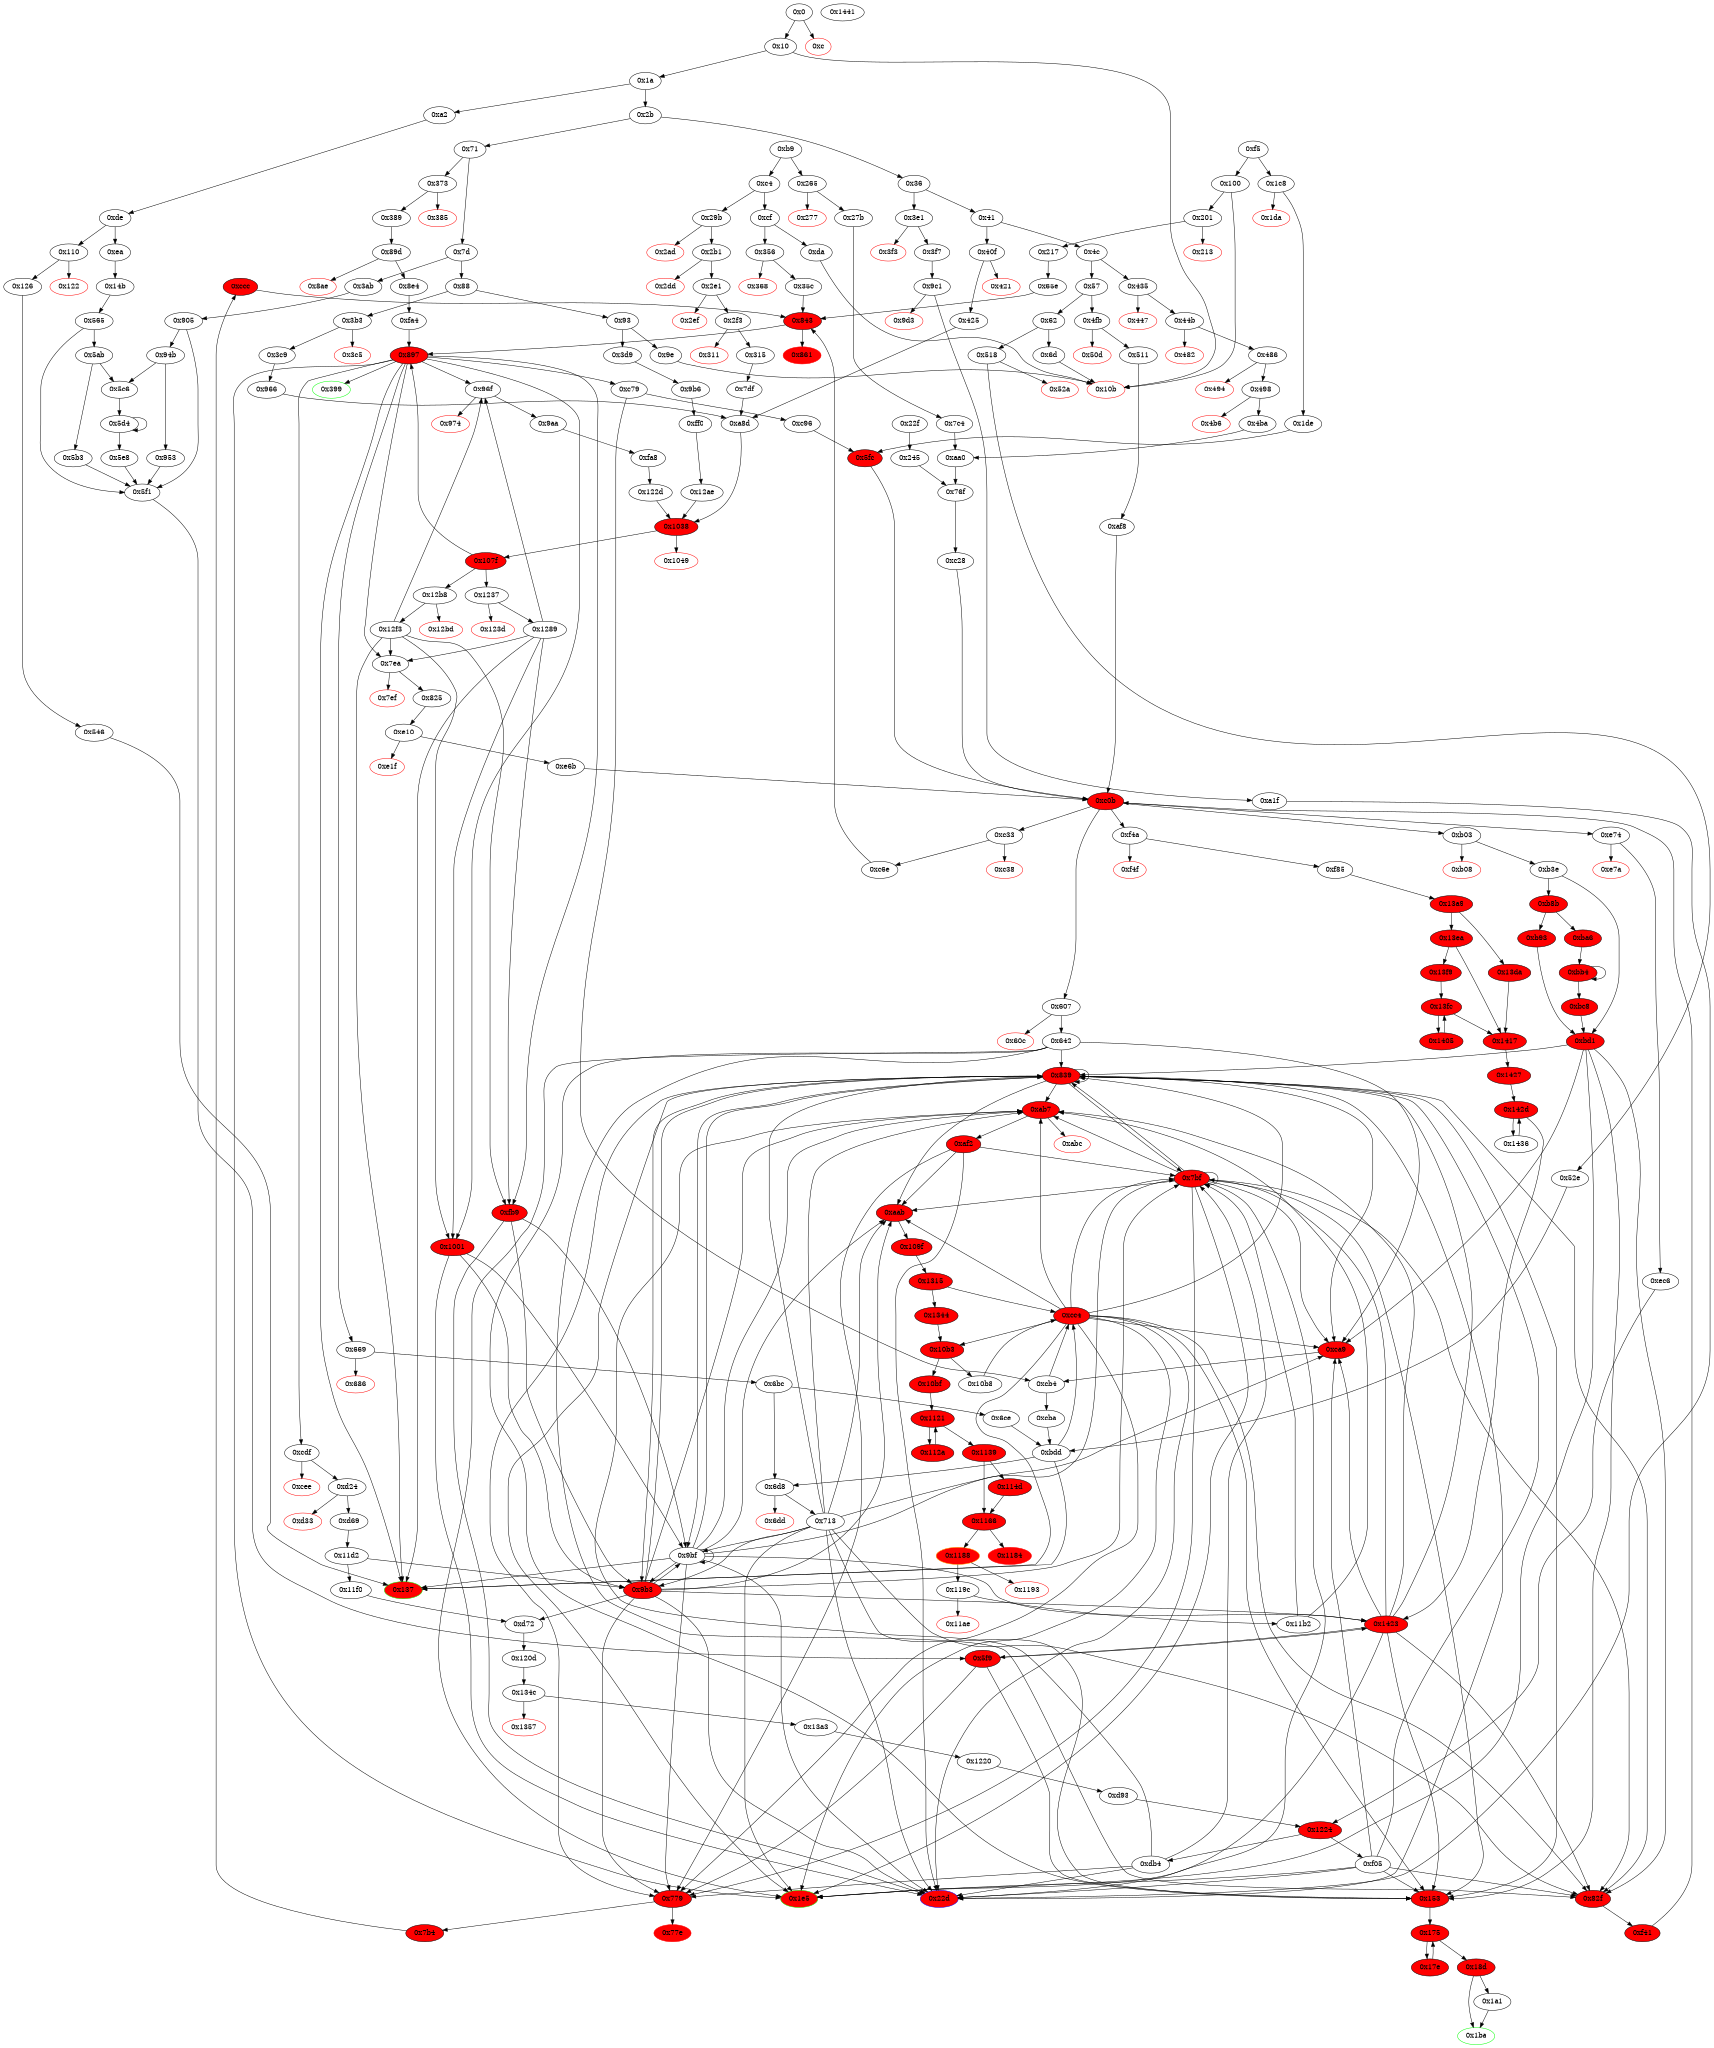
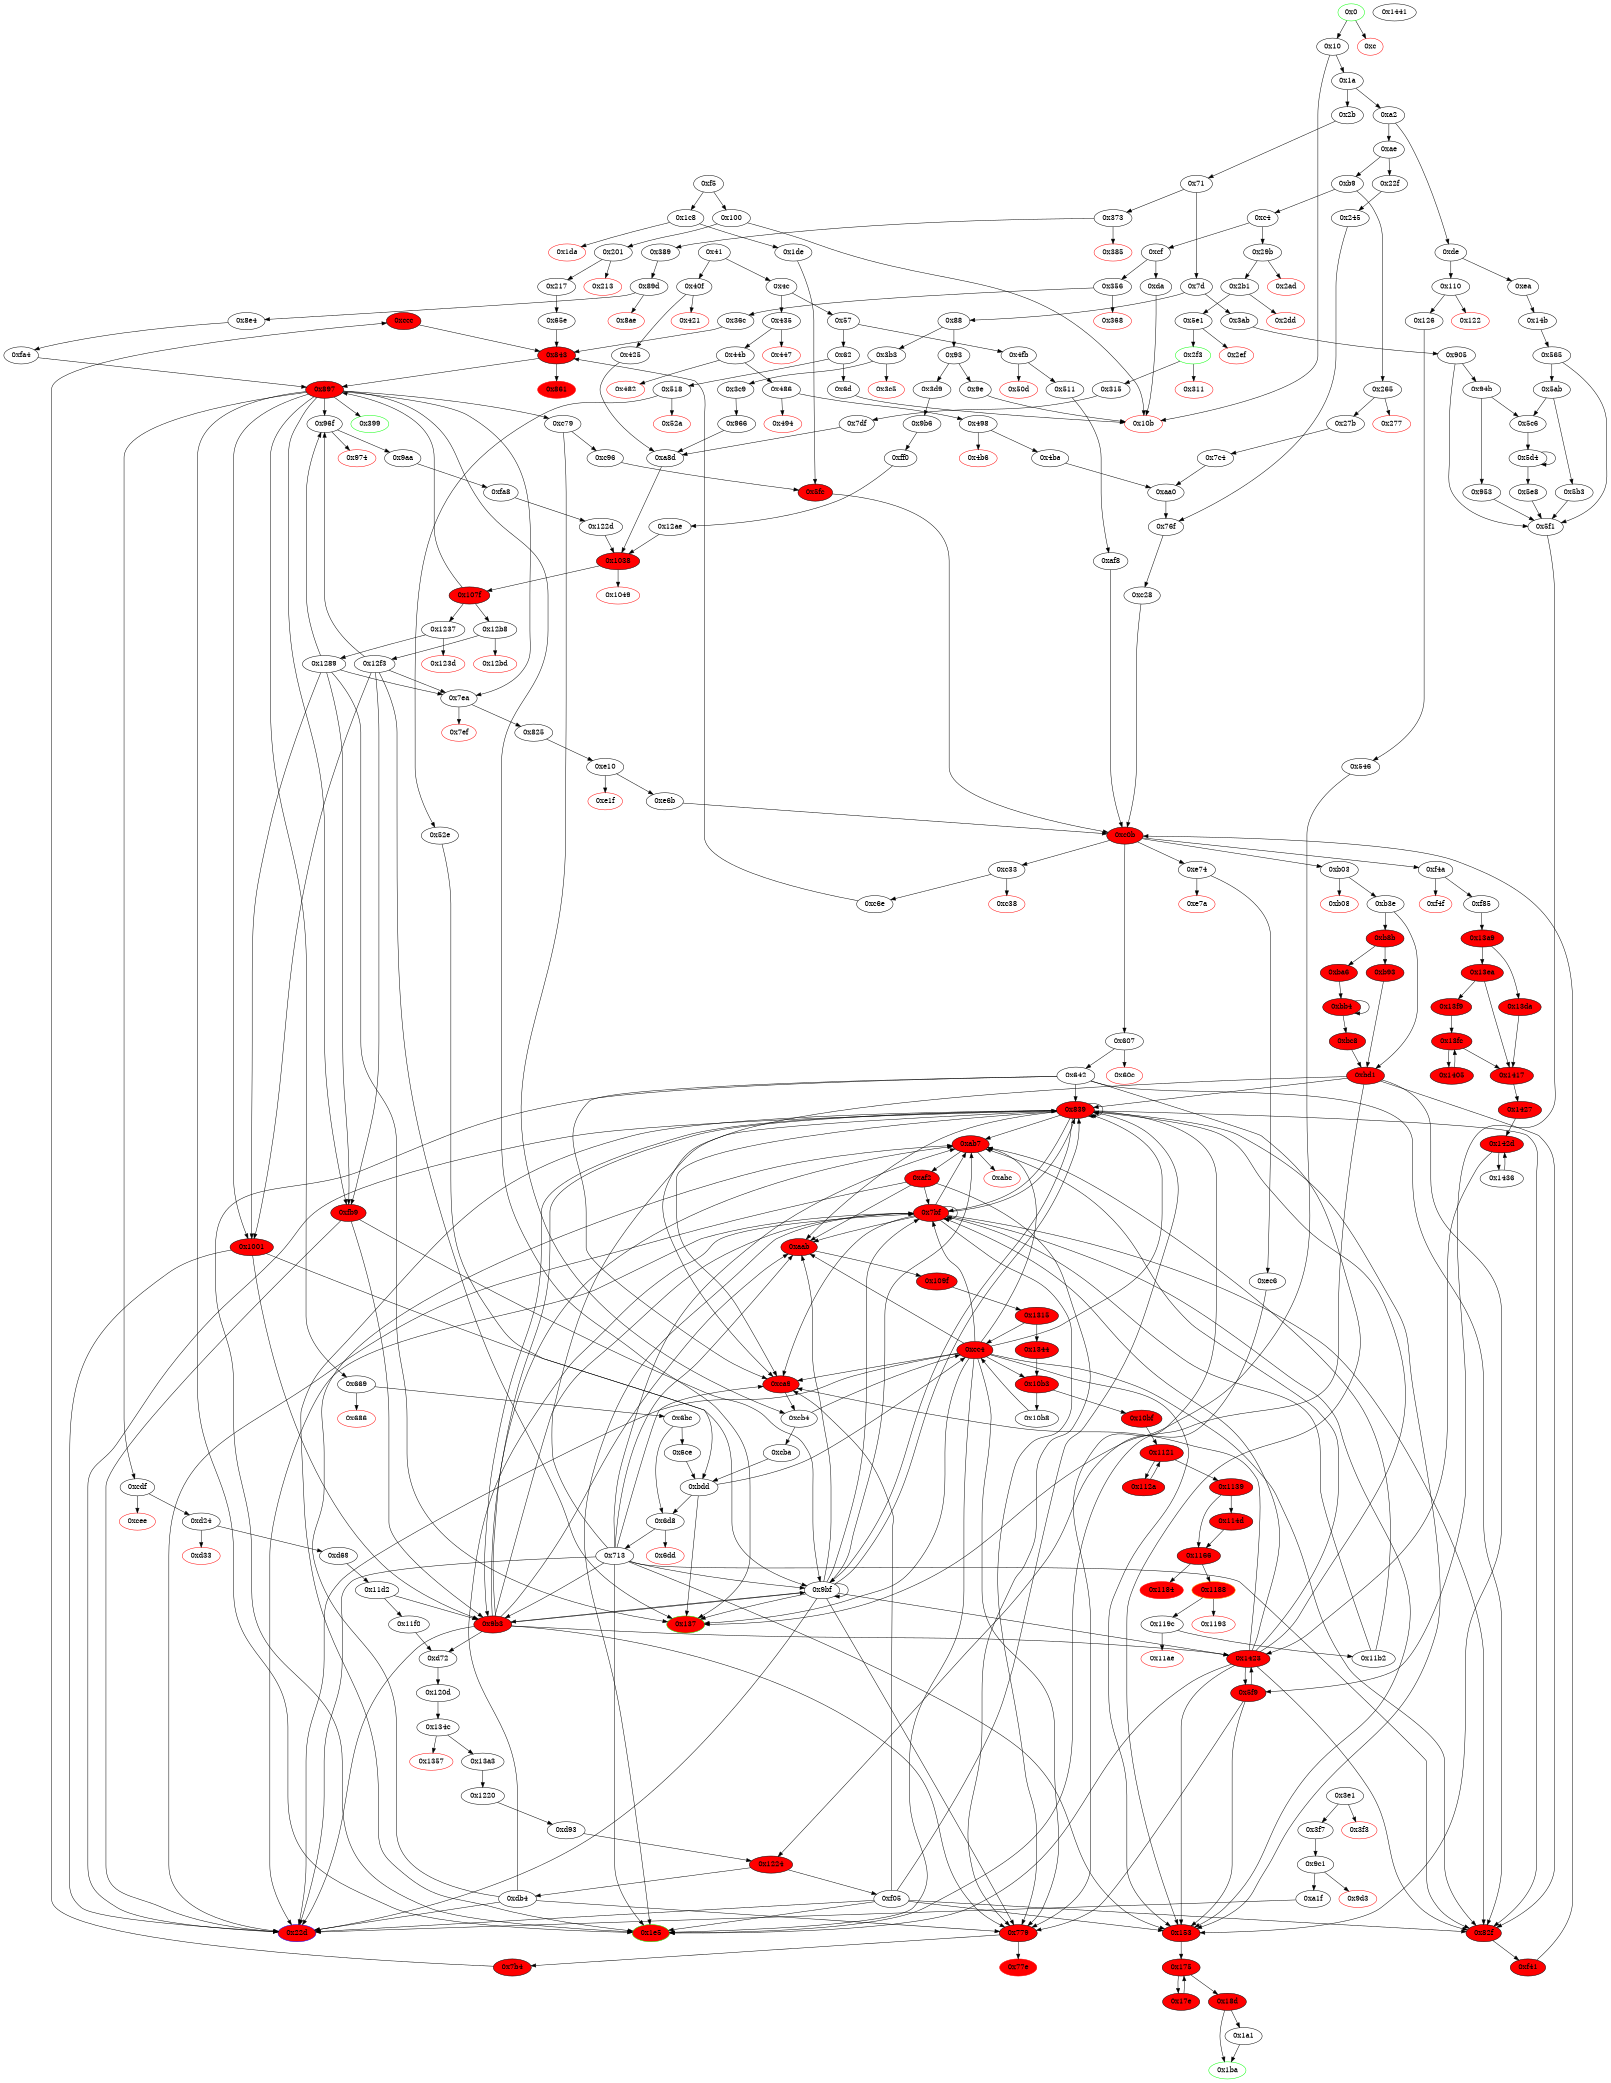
(799, 12) -> (1351, 12)
none -> (1389, 150)
(914, 184) -> none
(712, 287) -> (1194, 321)
(803, 287) -> (736, 321)
(733, 321) -> (1193, 355)
